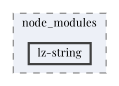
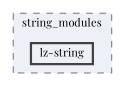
(60, 24) -> (62, 24)
